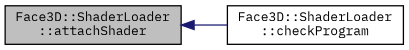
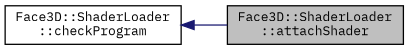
(211, 25) -> (211, 25)
